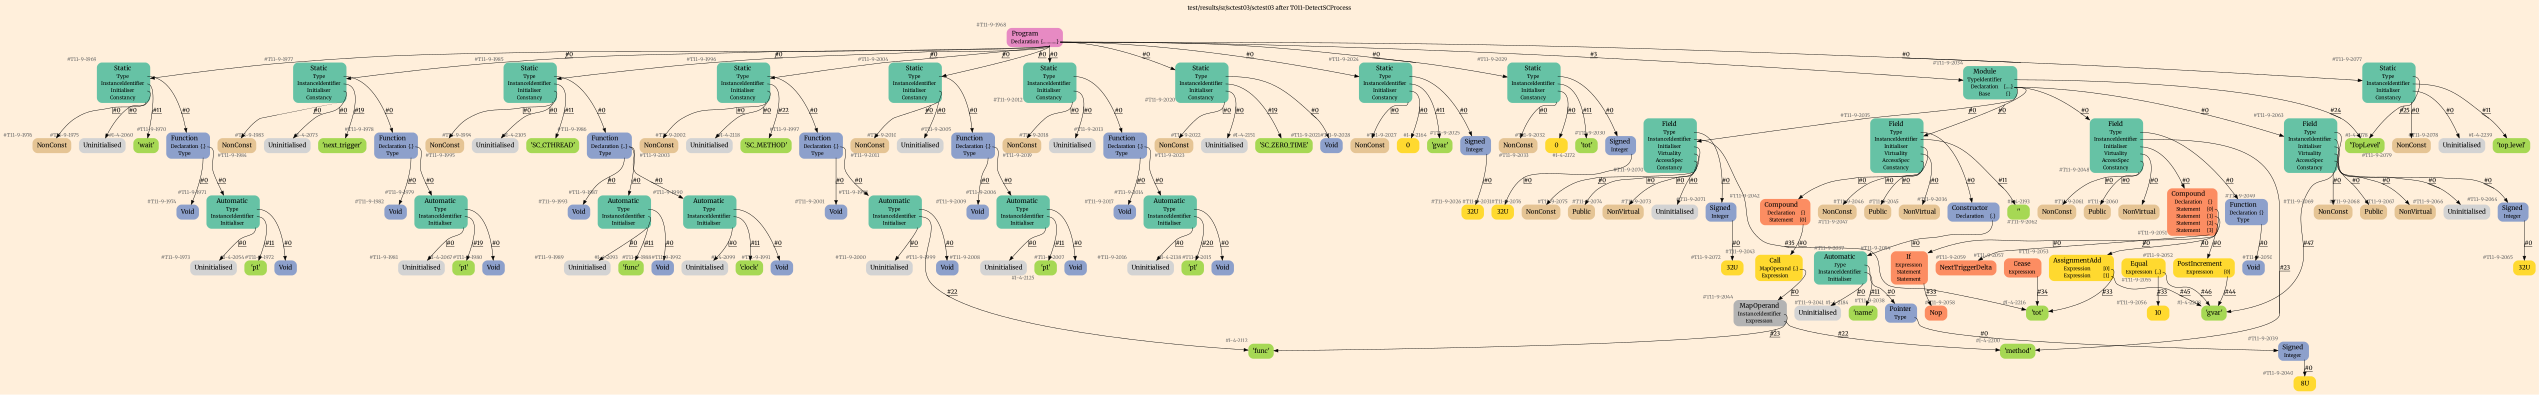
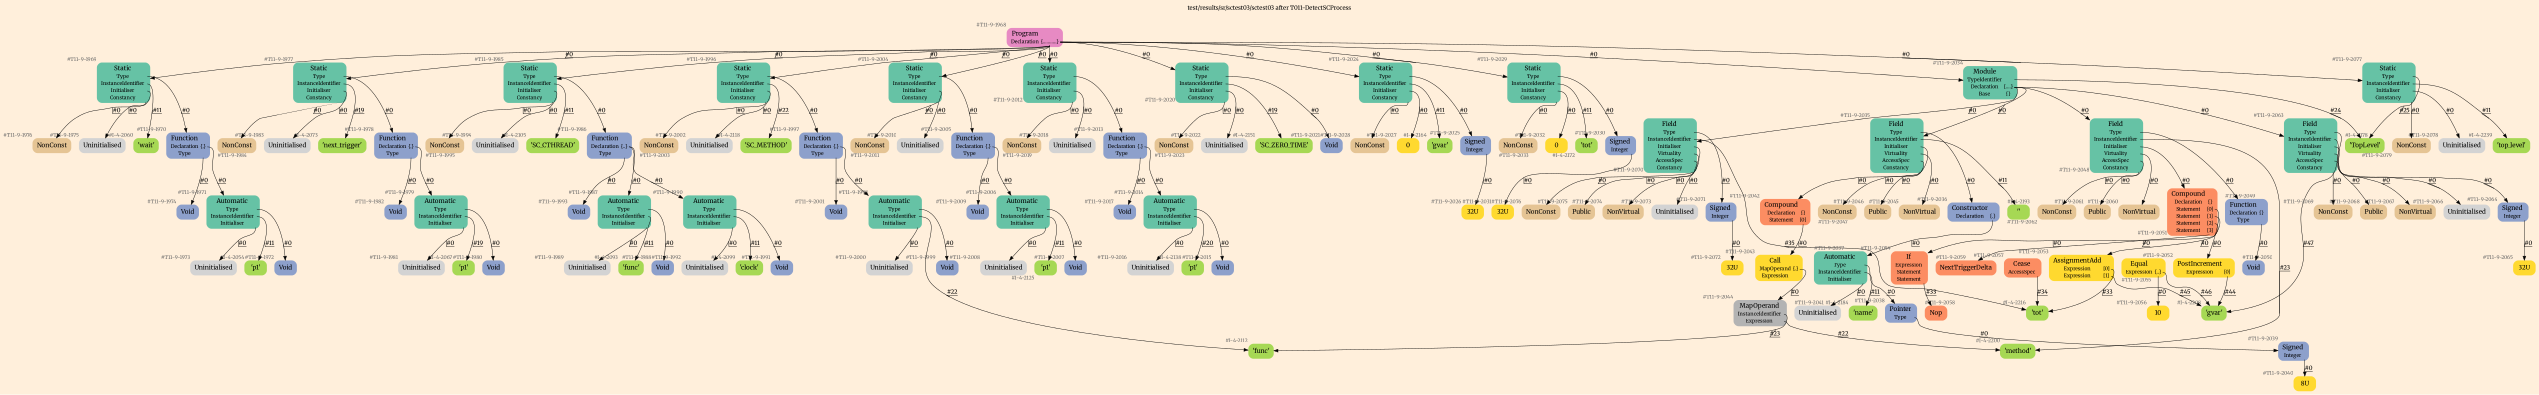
(1594, 55) -> (1594, 55)
(2022, 272) -> (2022, 272)
(2162, 292) -> (2162, 292)
